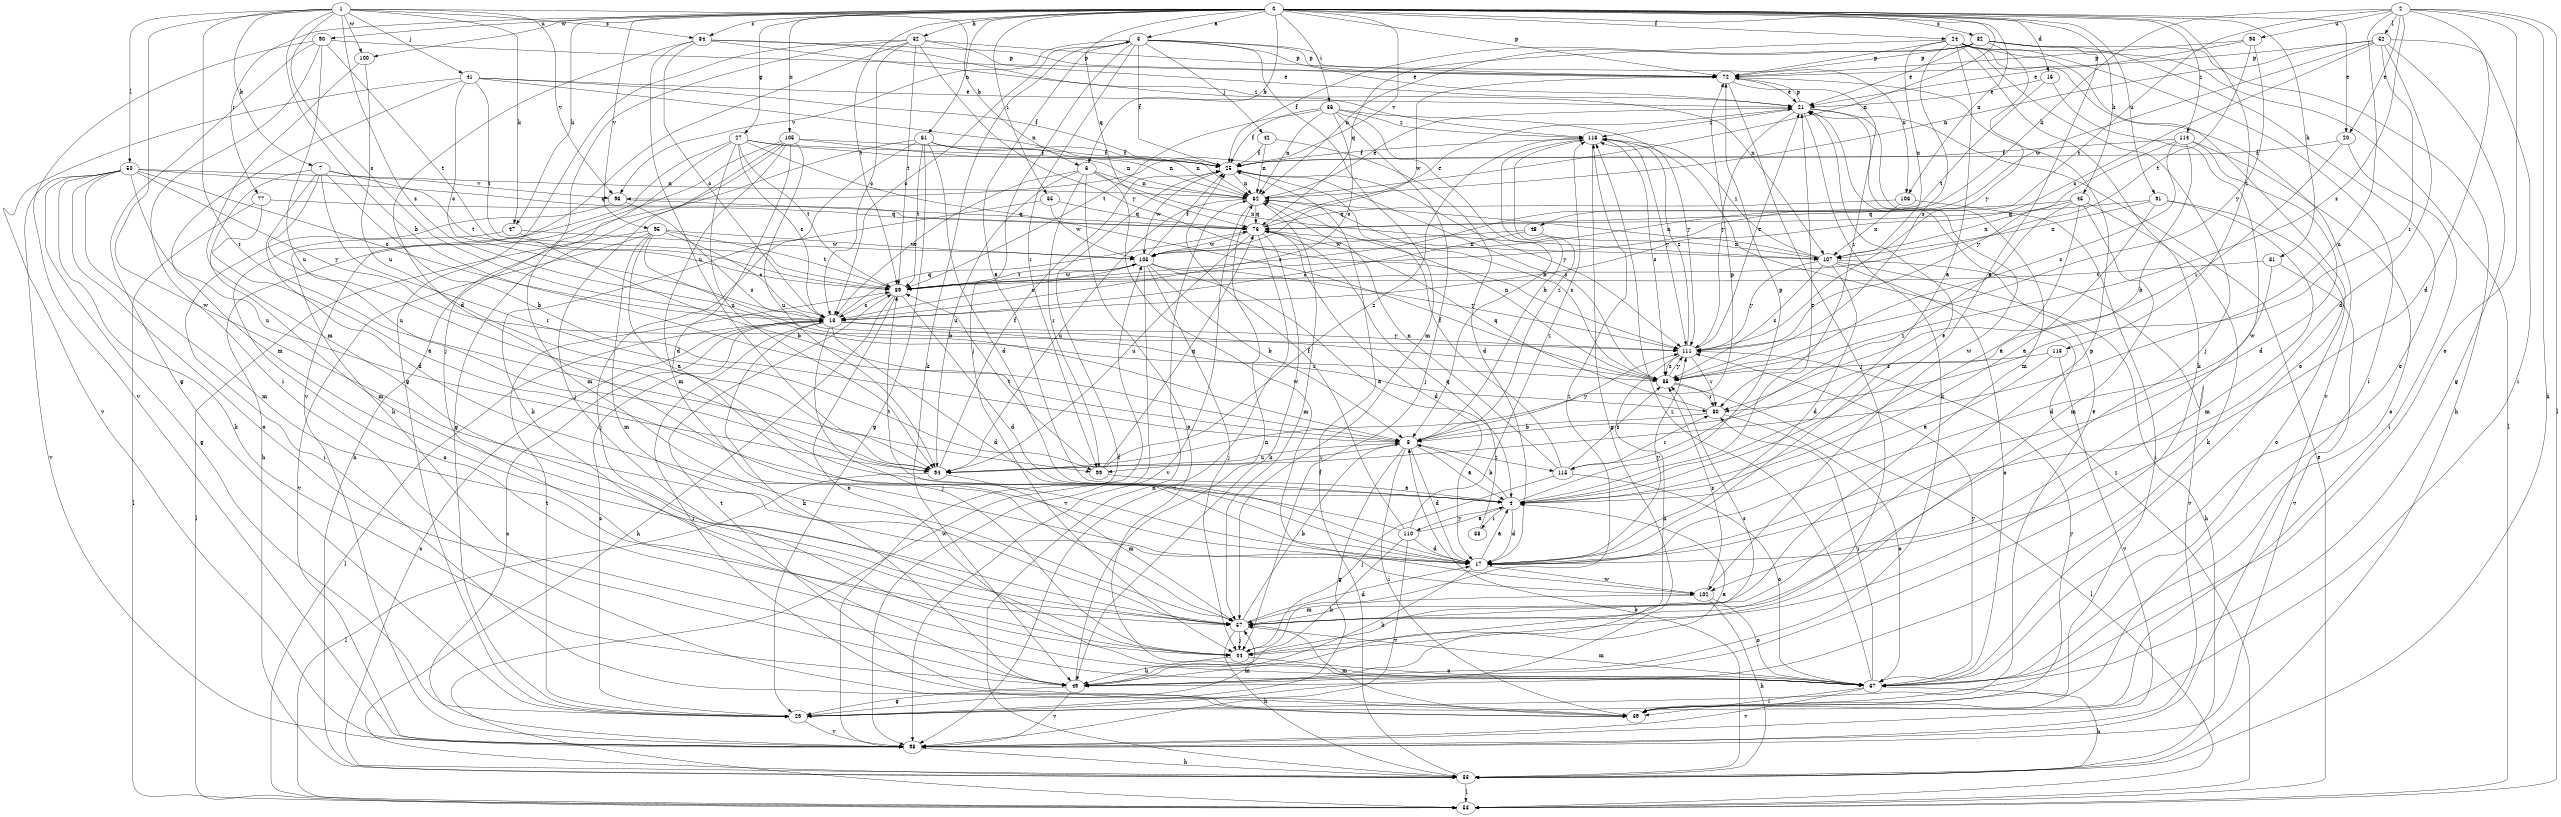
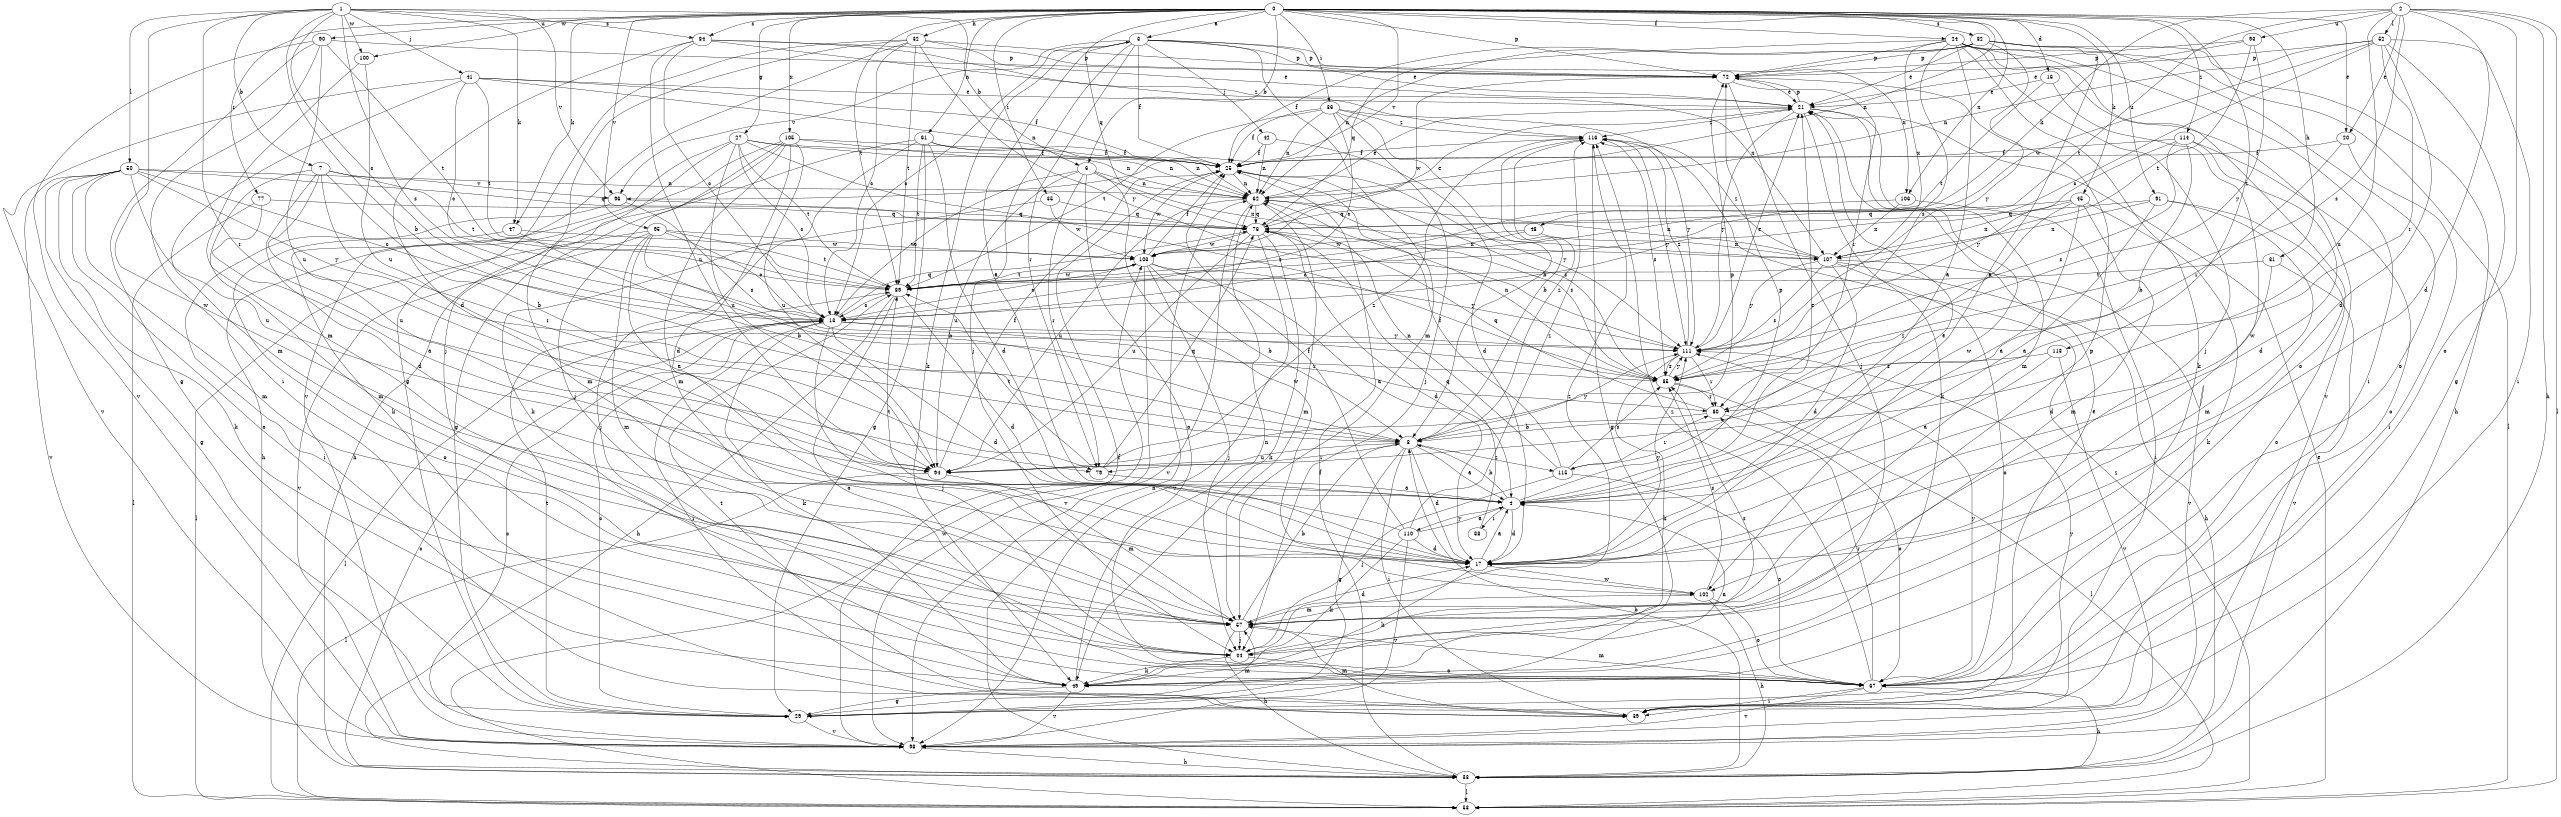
(1099, 473) -> (1099, 473)
